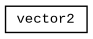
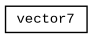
(46, 19) -> (46, 19)
